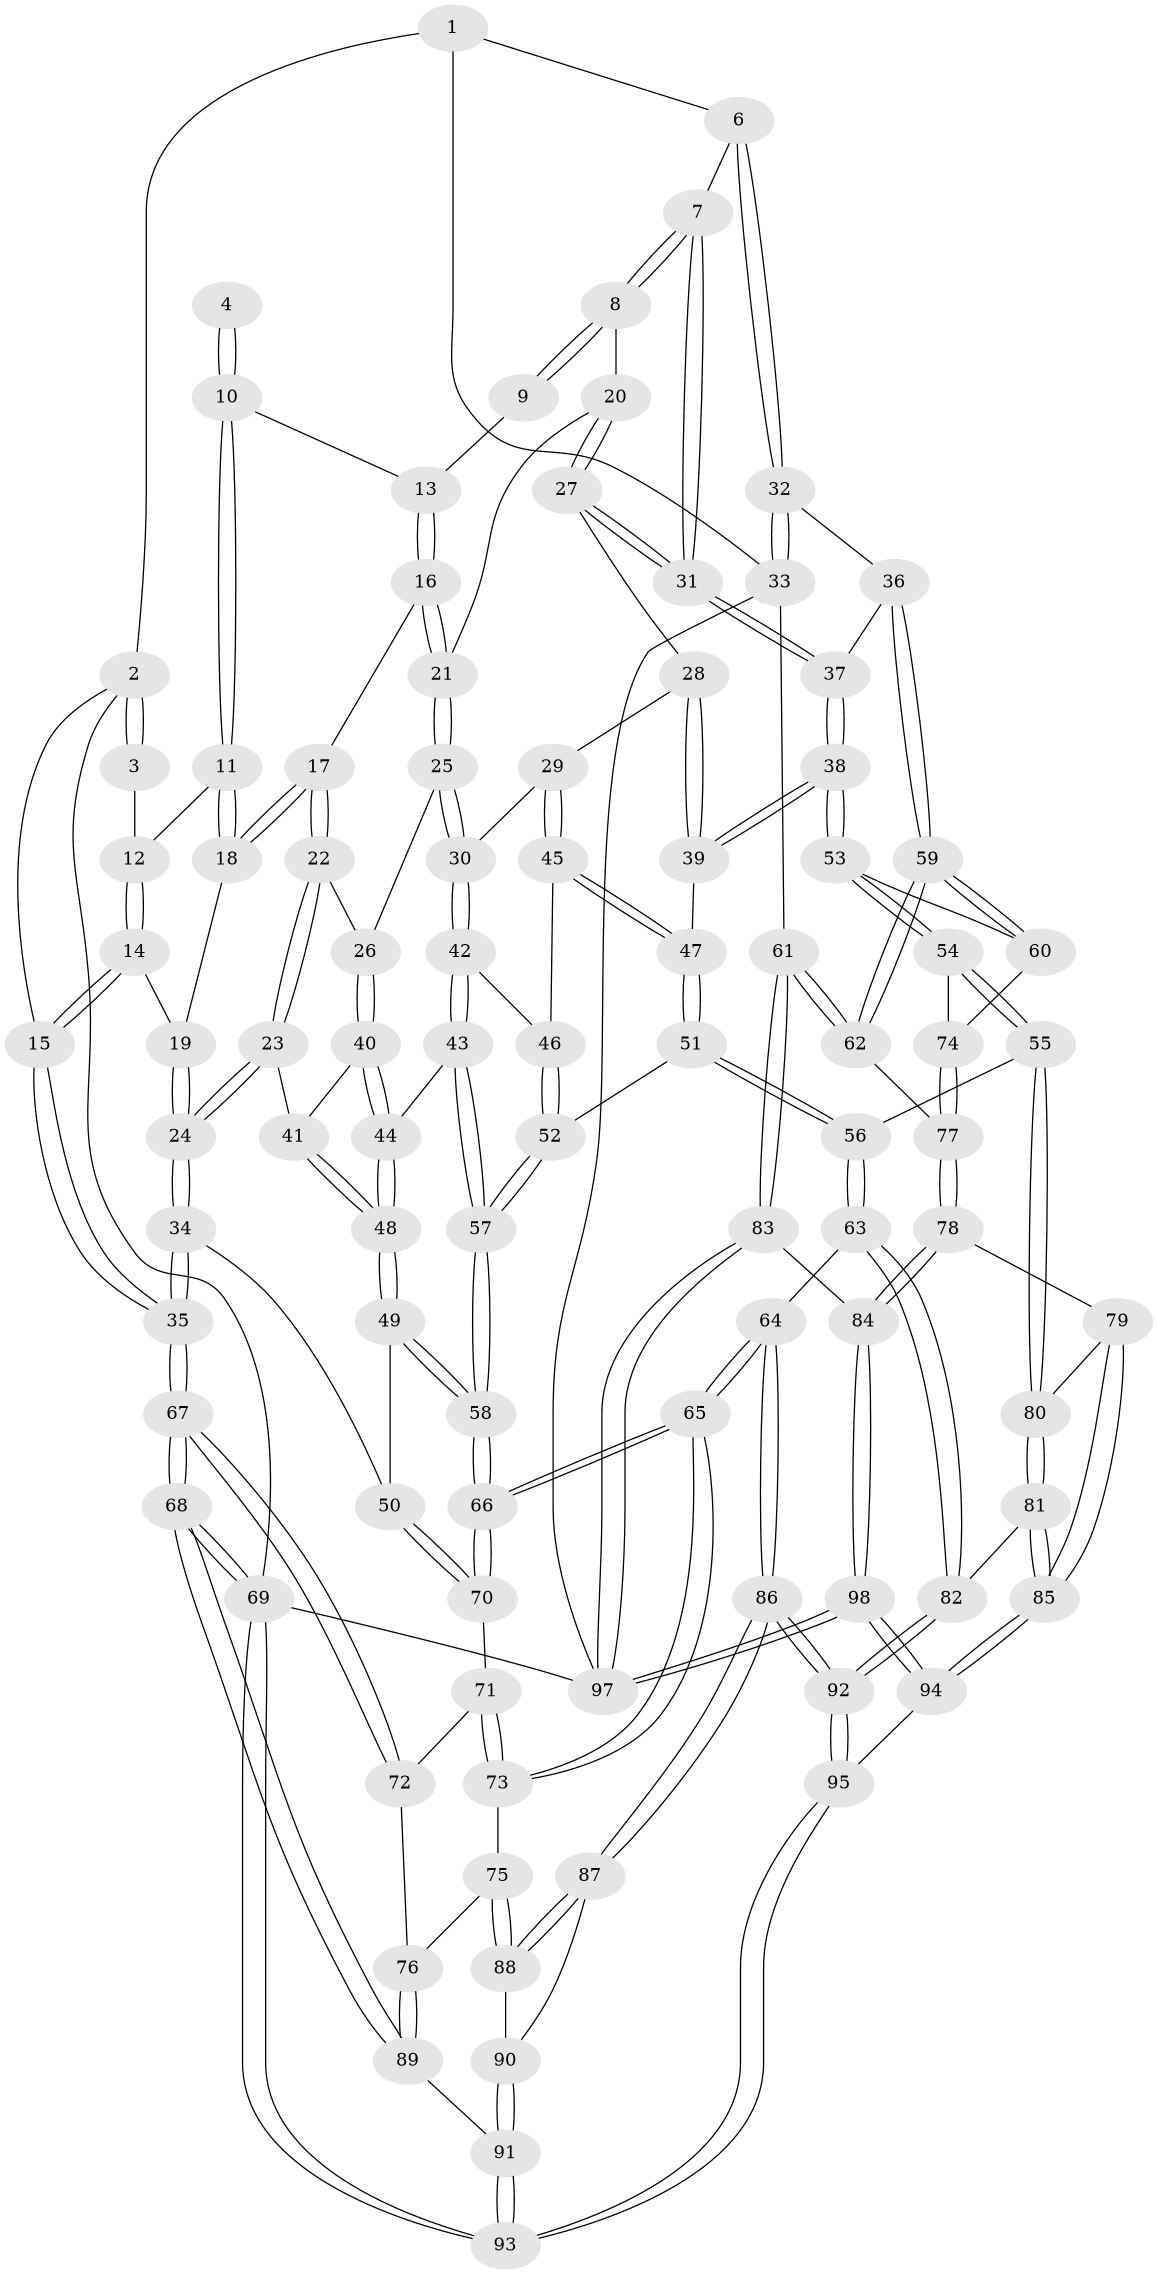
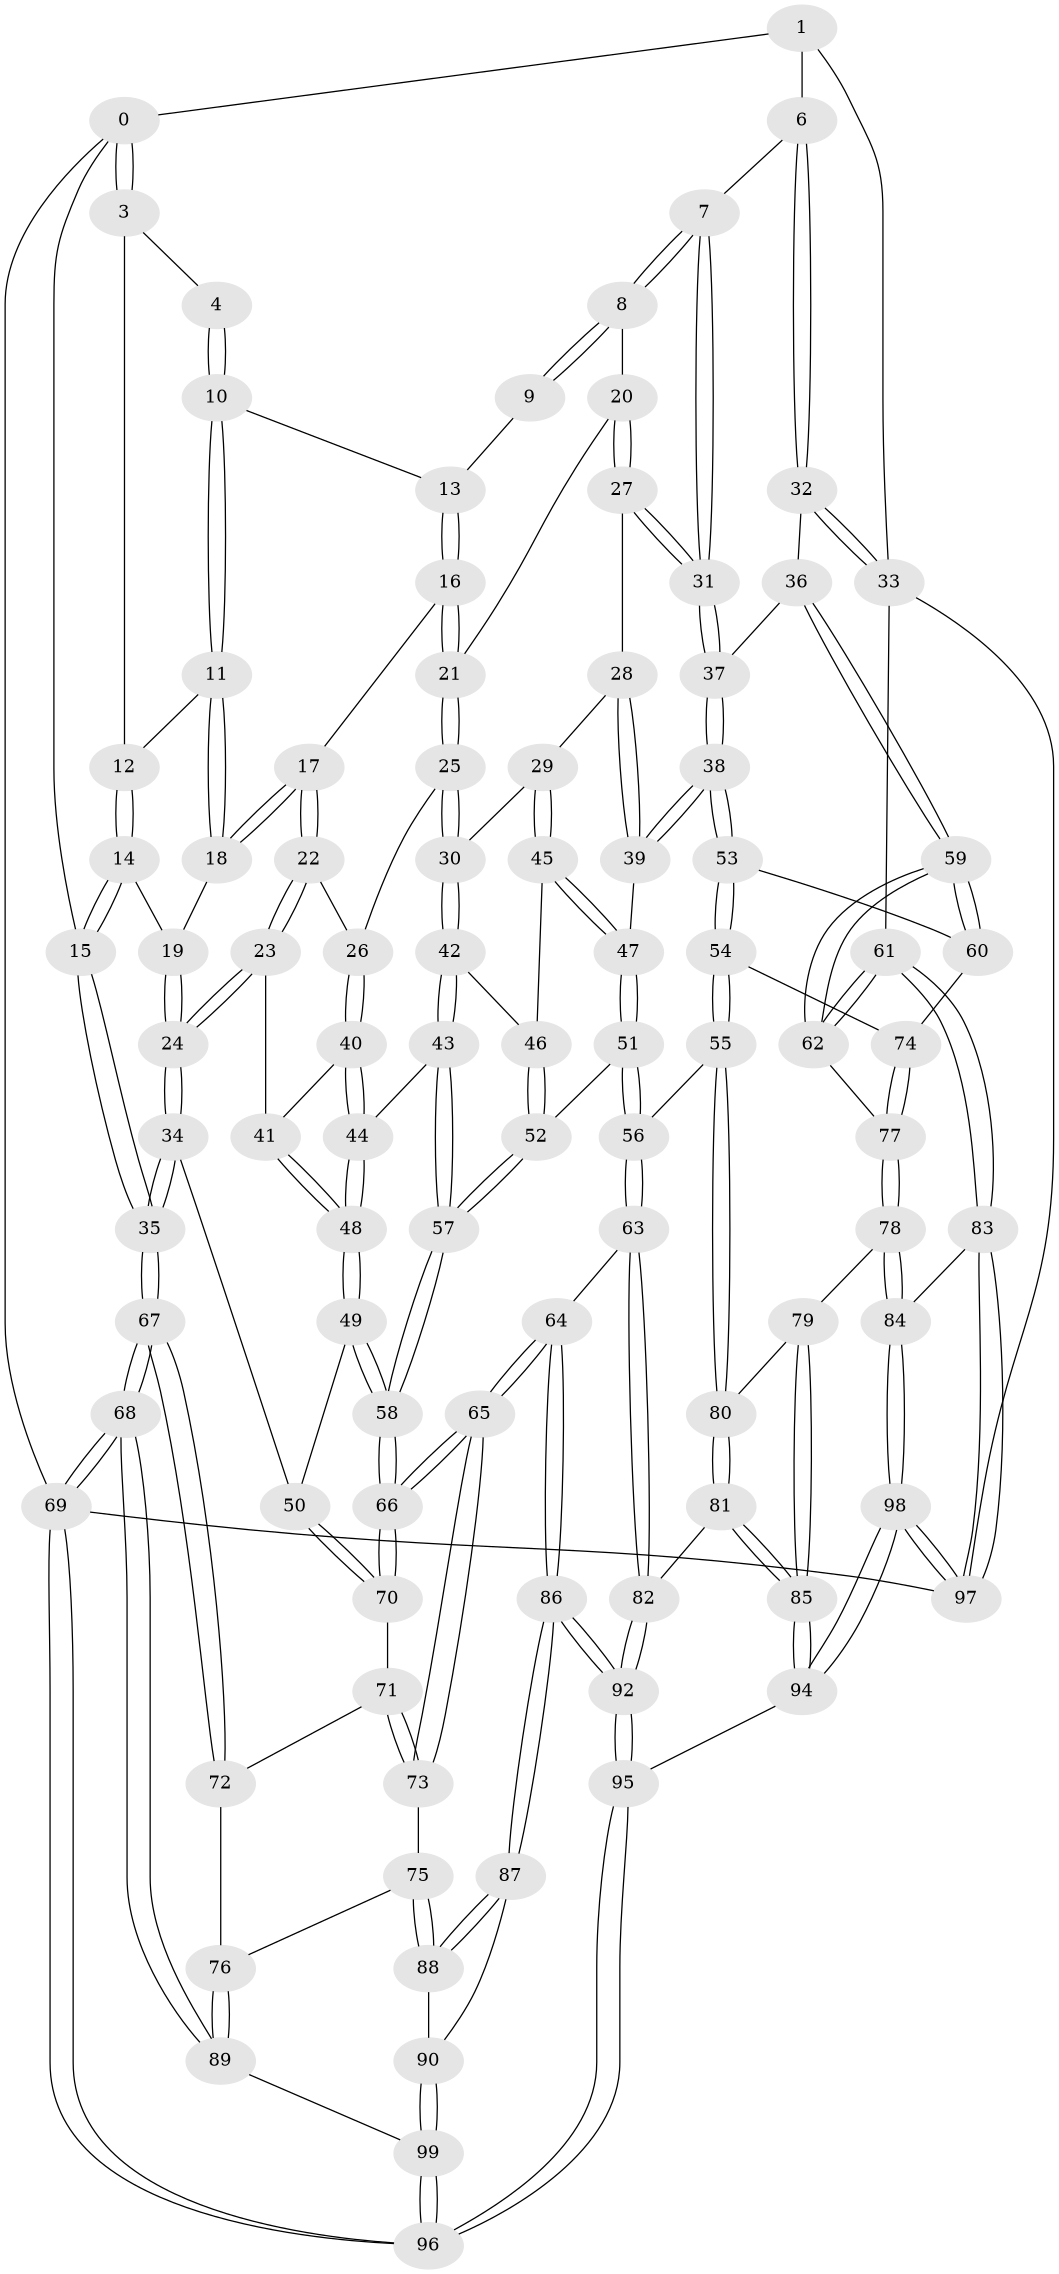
none -> (171, 259)
(135, 675) -> (124, 121)
(506, 2153) -> (429, 2153)
(506, 2246) -> (429, 2246)
